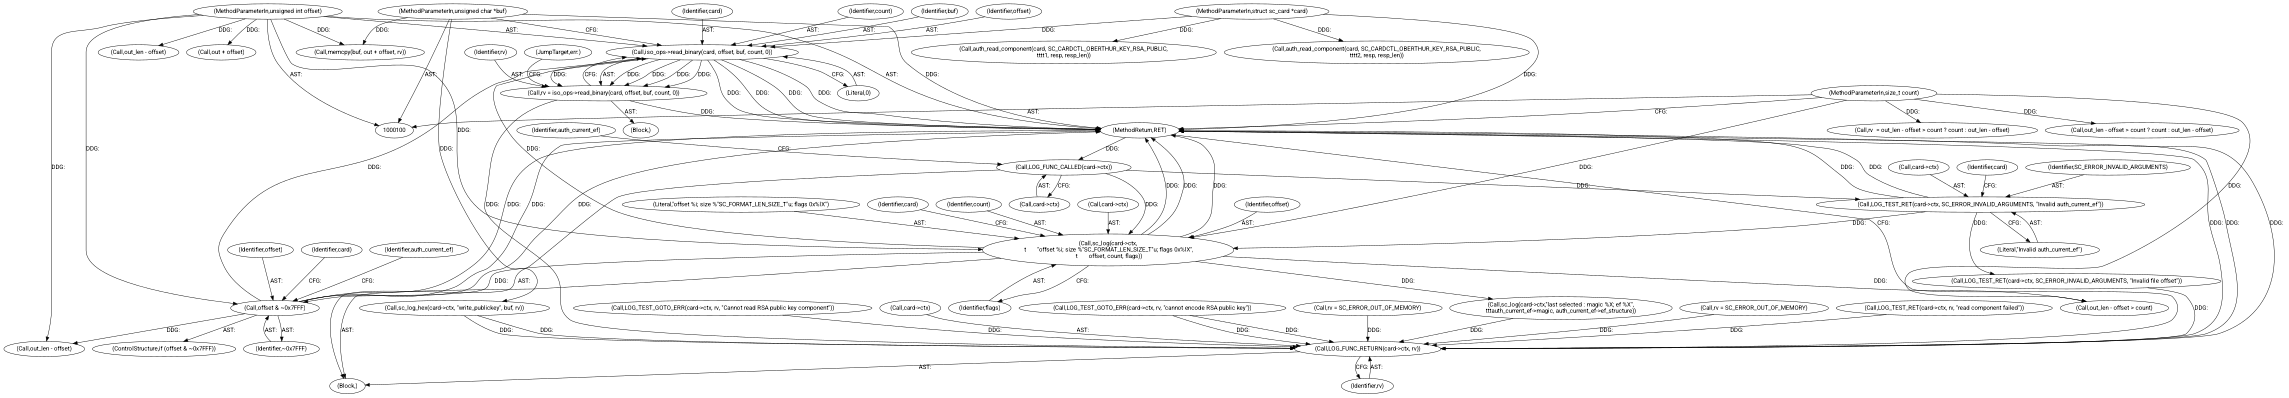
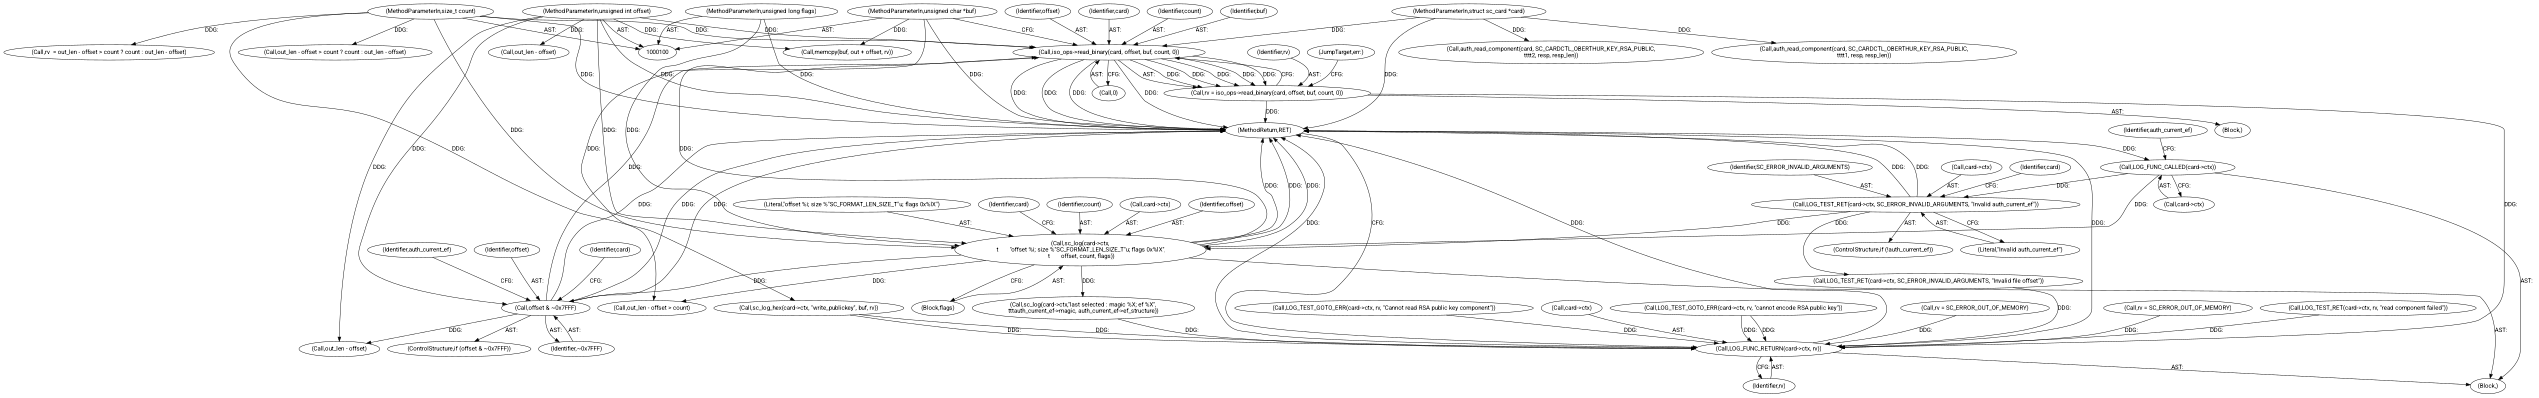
none -> (762, 12)
(513, 30) -> (773, 30)
none -> (727, 37)
(221, 52) -> none
(893, 75) -> (669, 75)
(858, 93) -> (1109, 93)
(1662, 112) -> (588, 75)
none -> (1883, 250)
(980, 308) -> (938, 308)
